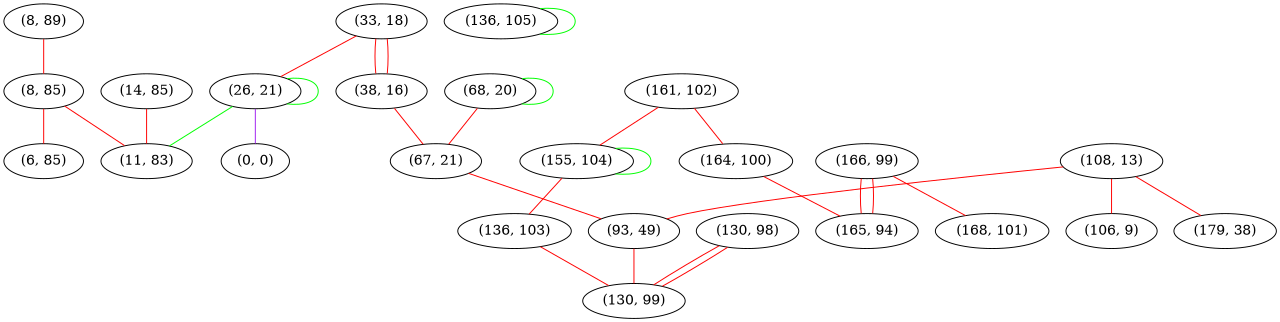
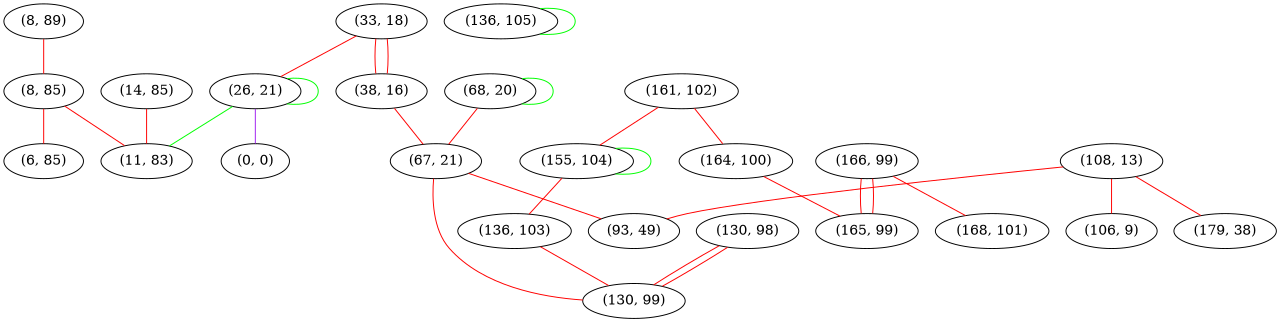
(867, 231) -> (867, 231)
(634, 266) -> (478, 271)
